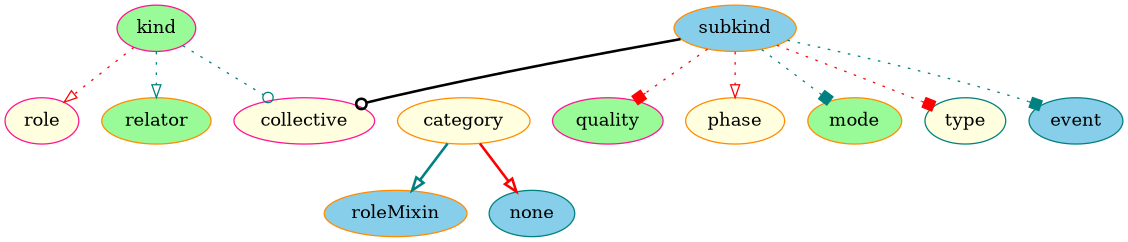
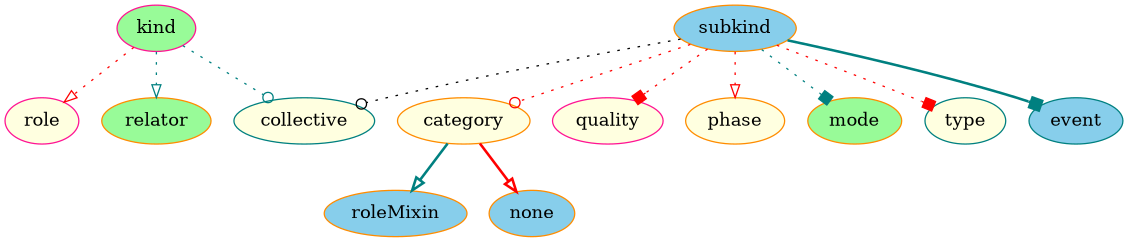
(909, 68) -> (909, 68)
(523, 69) -> (523, 69)
none -> (605, 73)
(304, 121) -> (304, 121)
(608, 121) -> (608, 121)
(532, 213) -> (532, 213)
